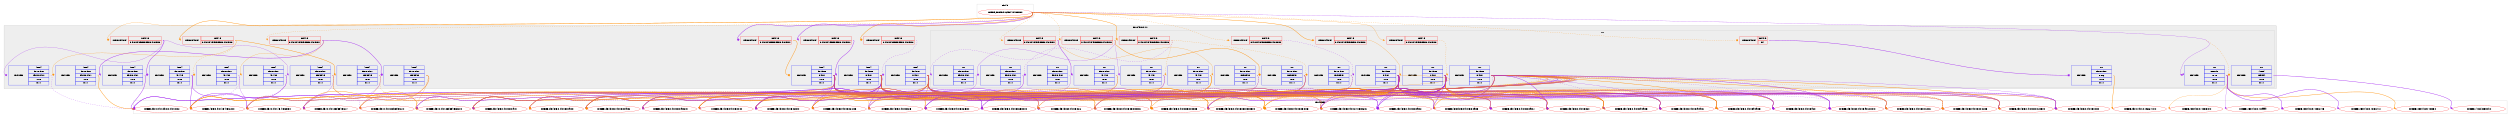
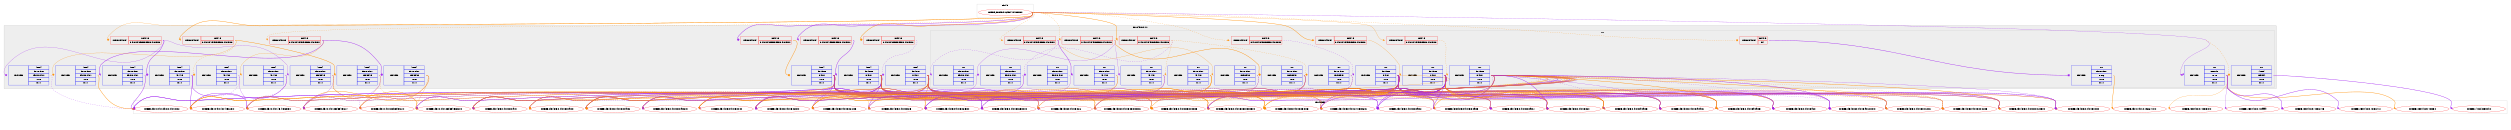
(218, 109) -> (218, 109)
